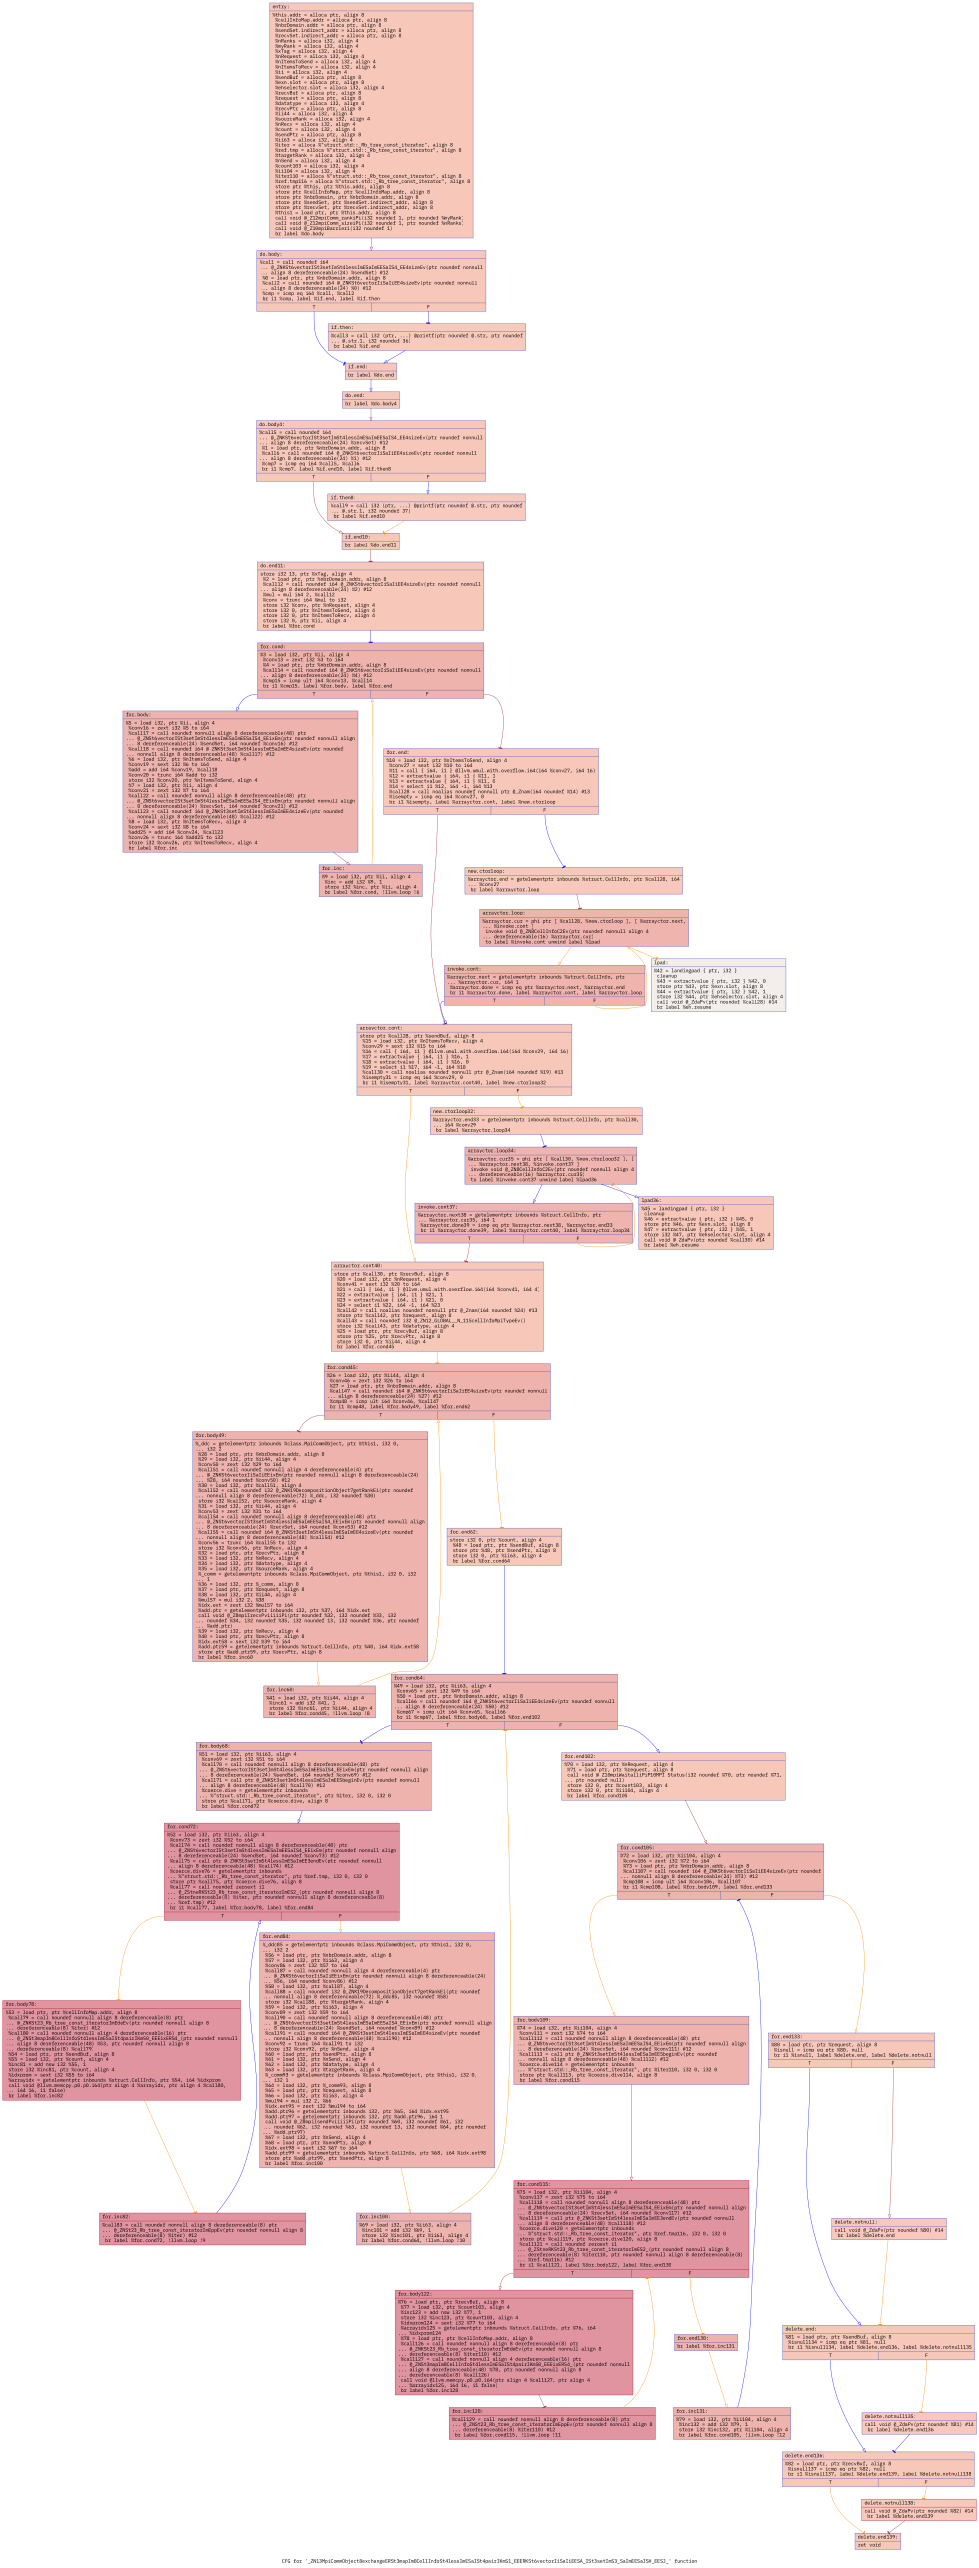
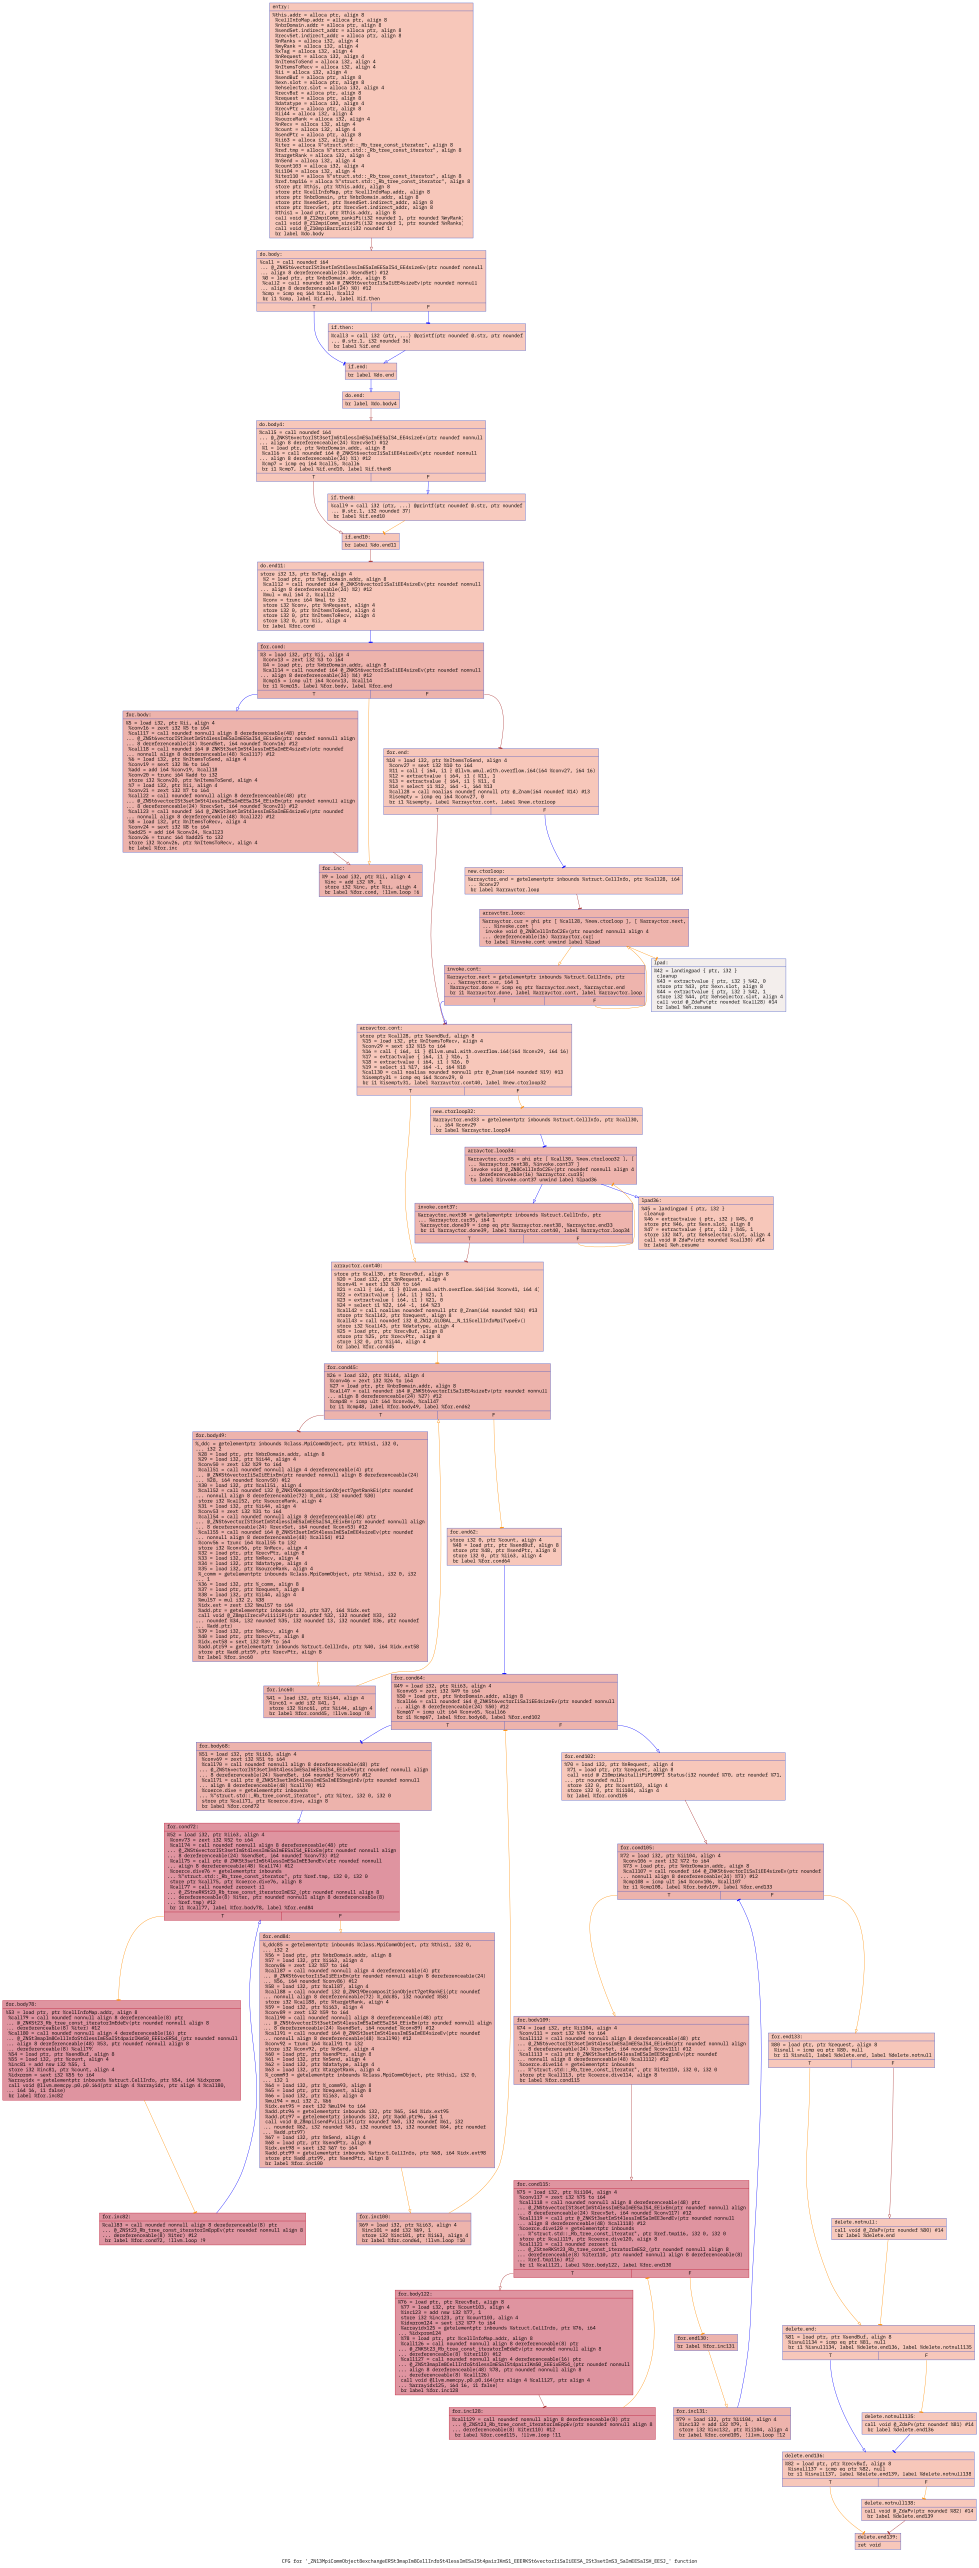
(373, 783) -> (368, 780)
(808, 2201) -> (808, 2201)
(919, 2510) -> (919, 2510)
